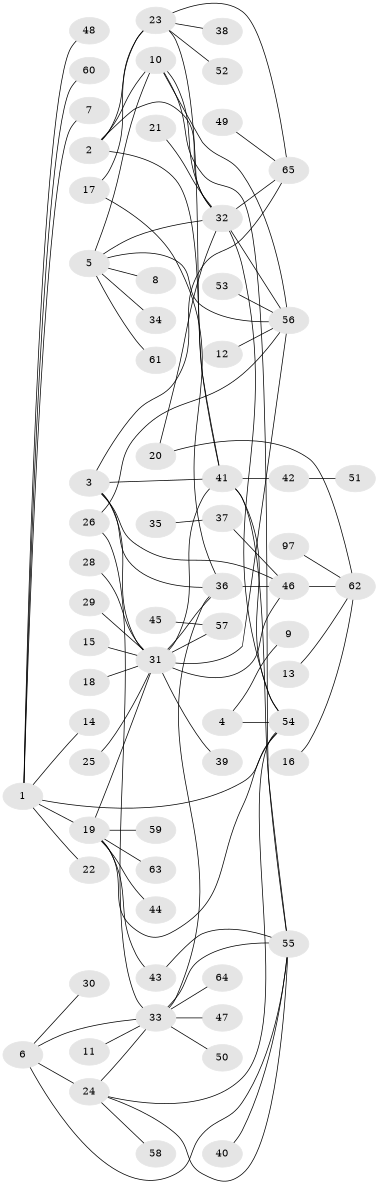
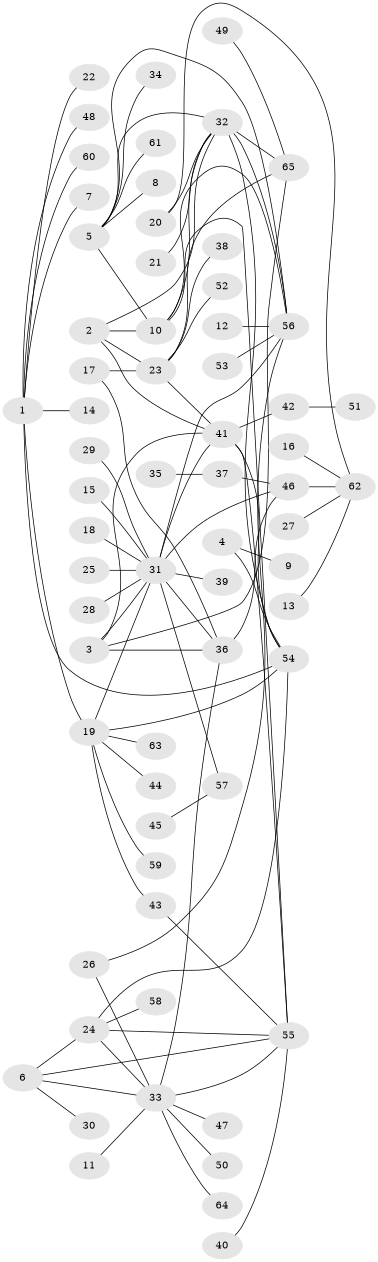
(289, 546) -> (289, 527)
(173, 559) -> none
